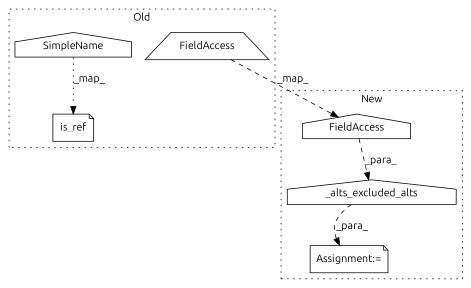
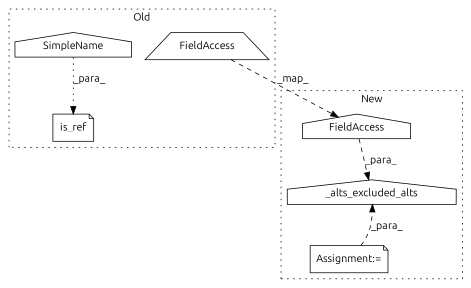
(90, 79) -> (90, 79)
(337, 219) -> (369, 230)
